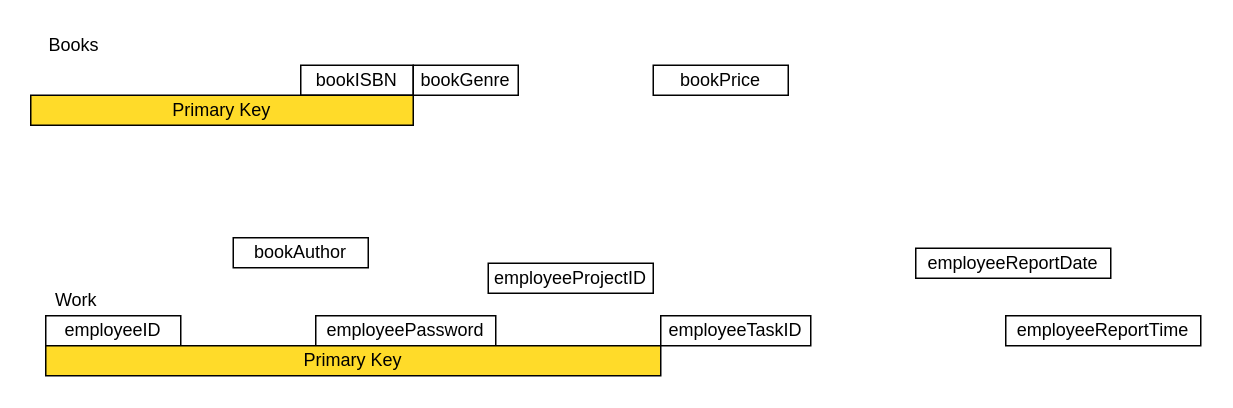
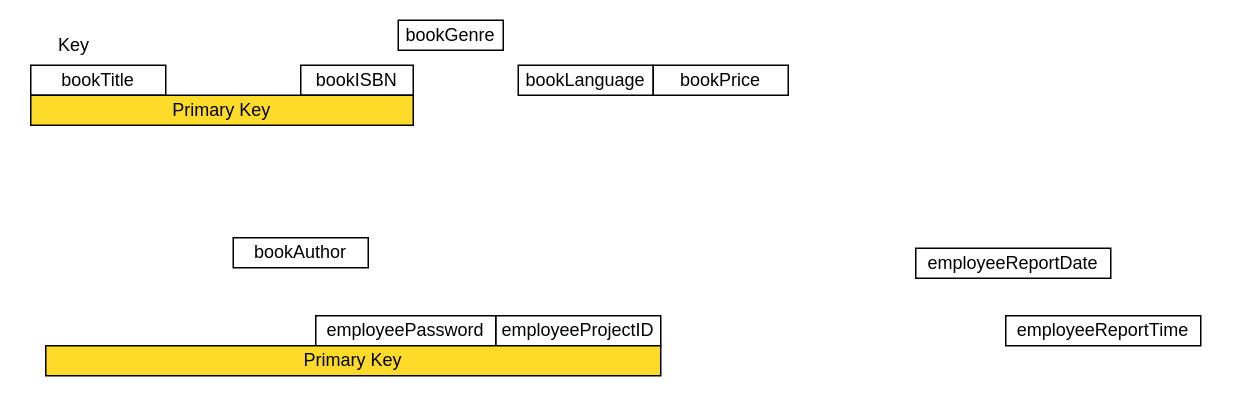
(74, 46) -> (74, 46)
none -> (98, 80)
(466, 80) -> (451, 35)
none -> (586, 80)
(571, 278) -> (578, 331)
(76, 301) -> none
(113, 331) -> none
(736, 331) -> none
